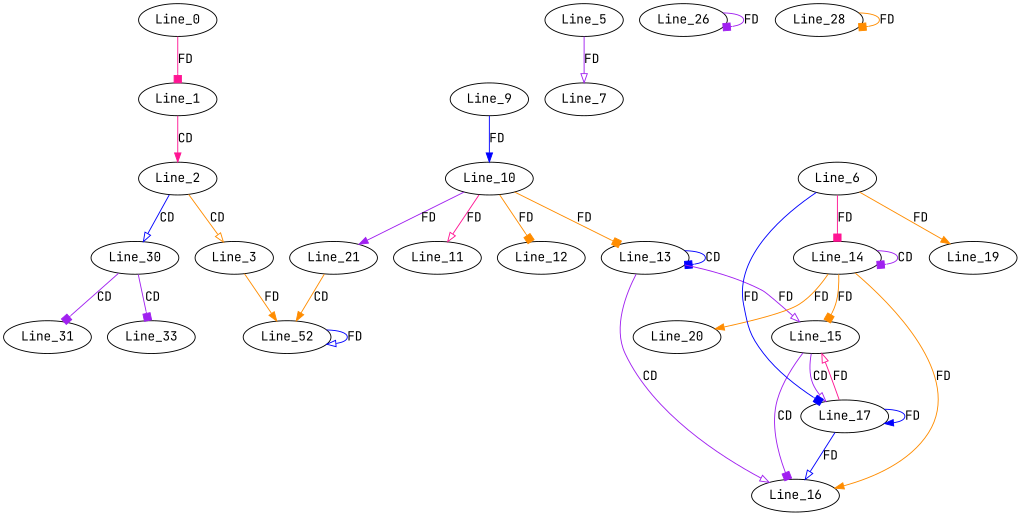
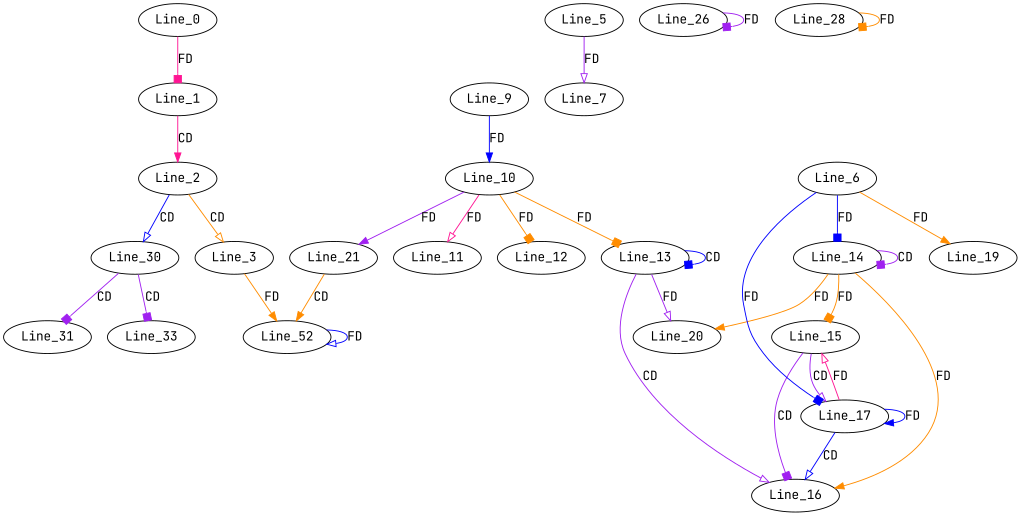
(837, 214) -> (837, 214)
(737, 280) -> (659, 293)
(831, 456) -> (831, 456)
